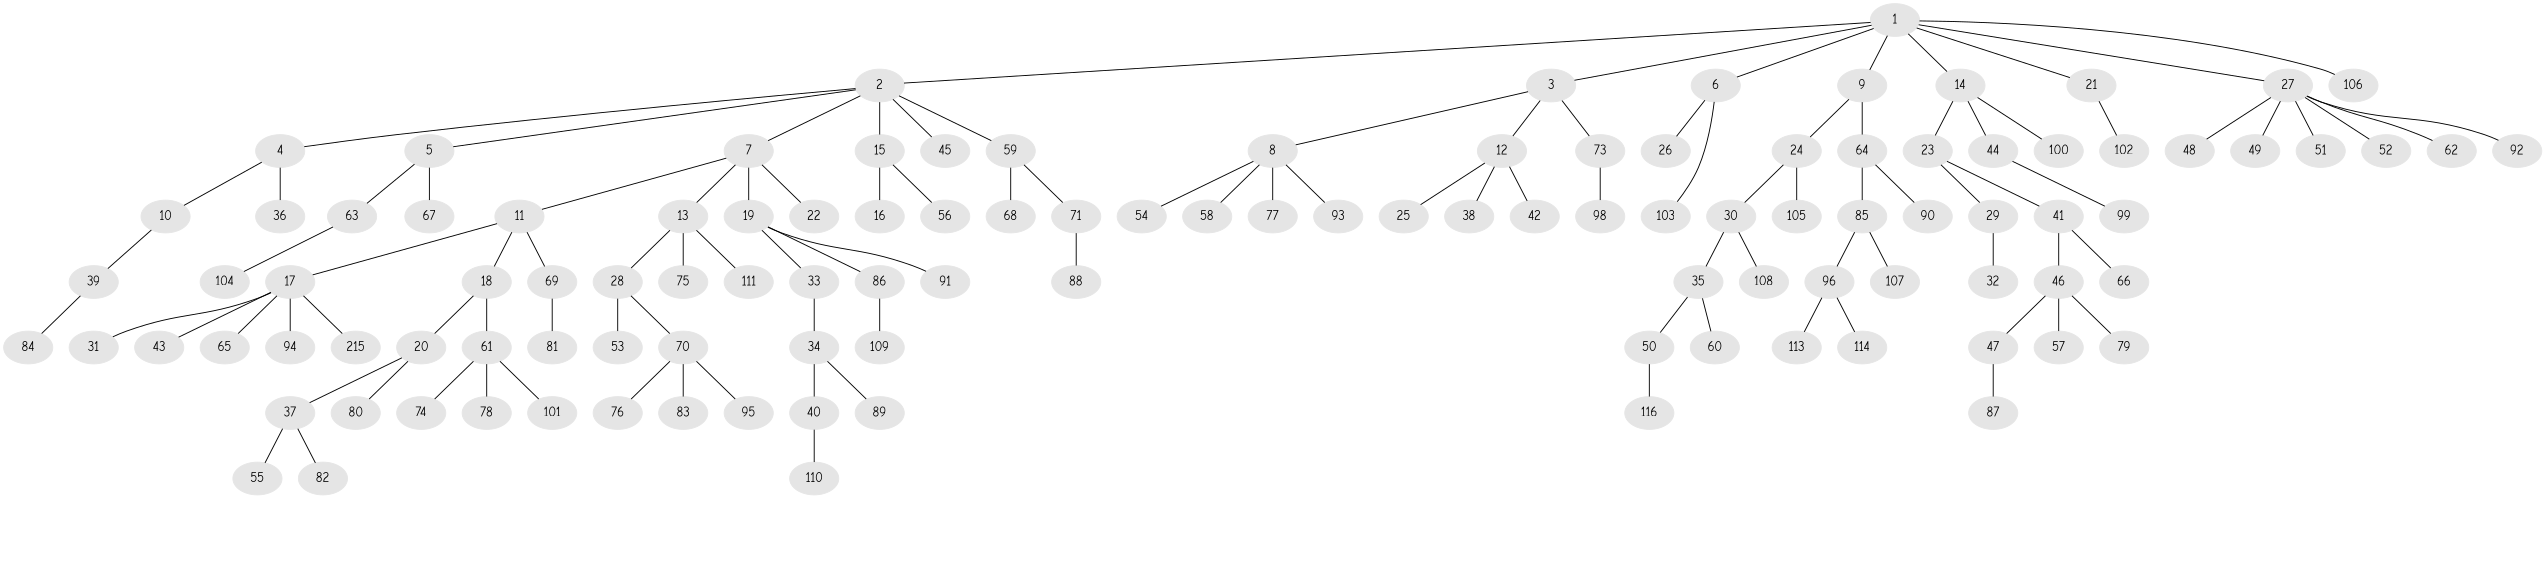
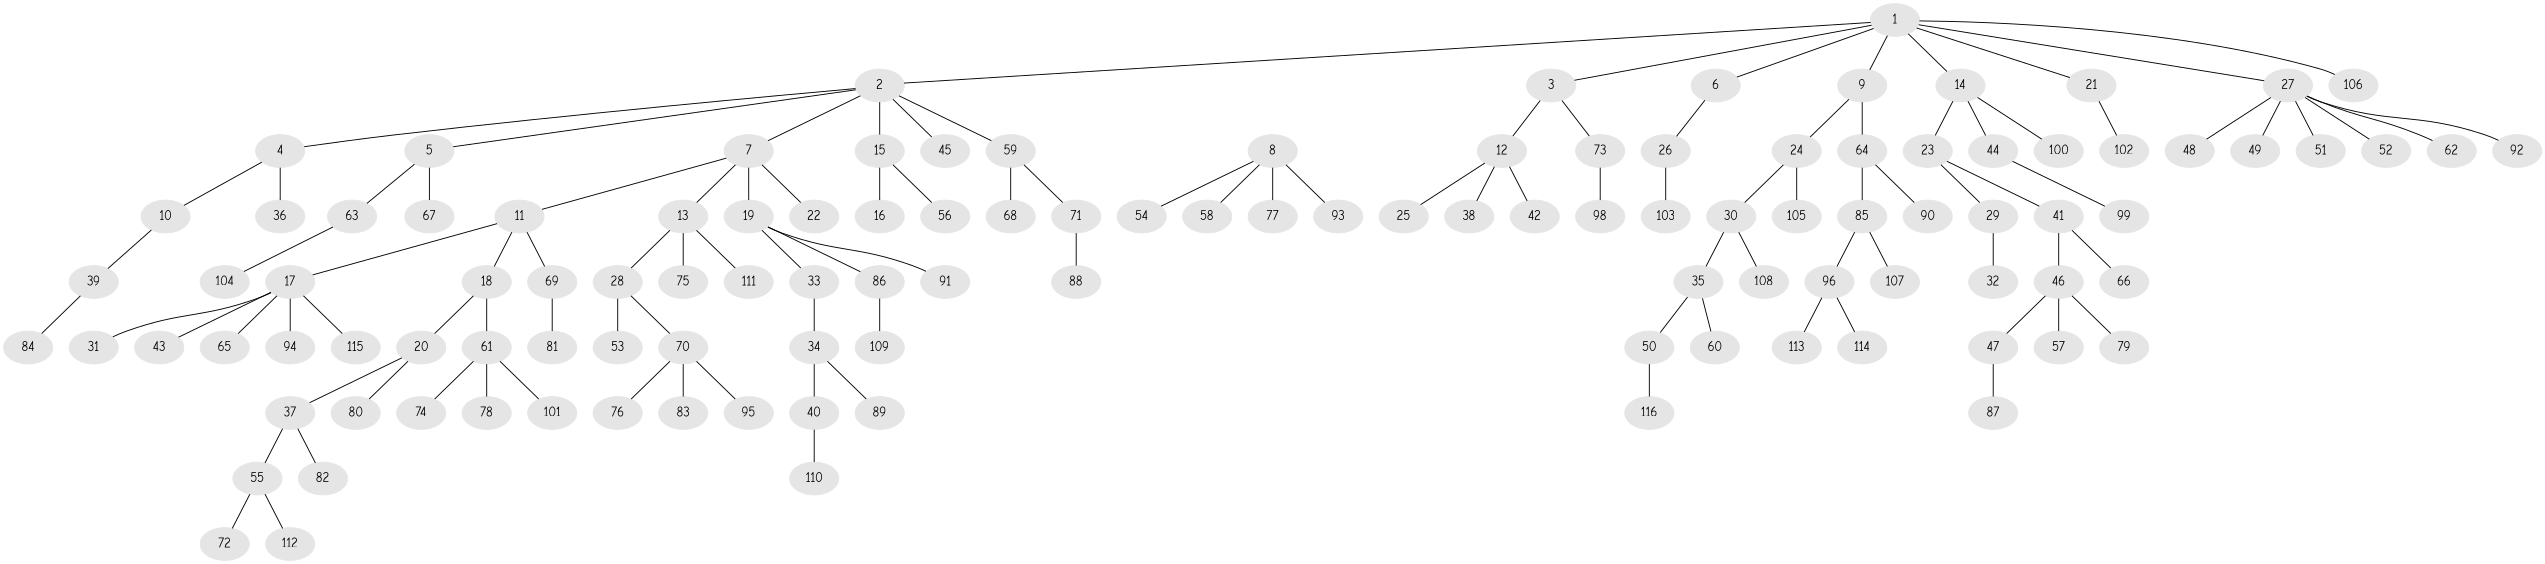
(1412, 118) -> none
(1703, 155) -> (1666, 184)
(356, 348) -> (356, 348)
none -> (225, 544)
none -> (290, 544)
